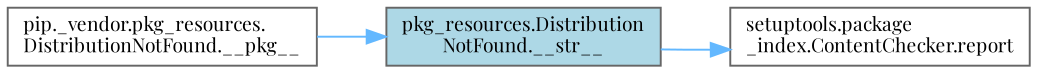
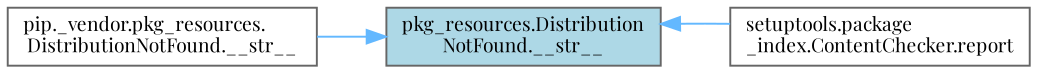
(162, 37) -> (162, 37)
(686, 50) -> (705, 24)
